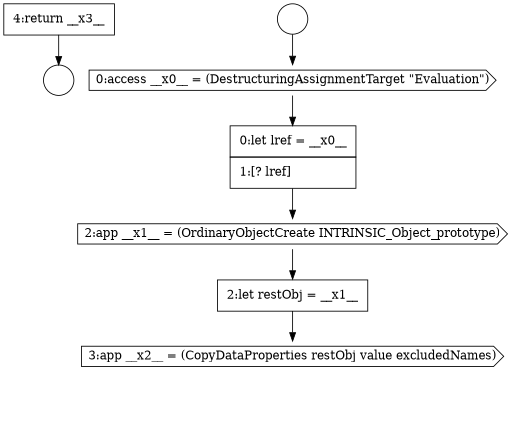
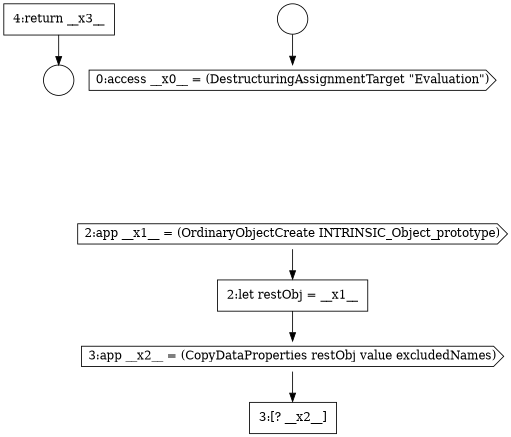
(293, 157) -> none
none -> (293, 418)
